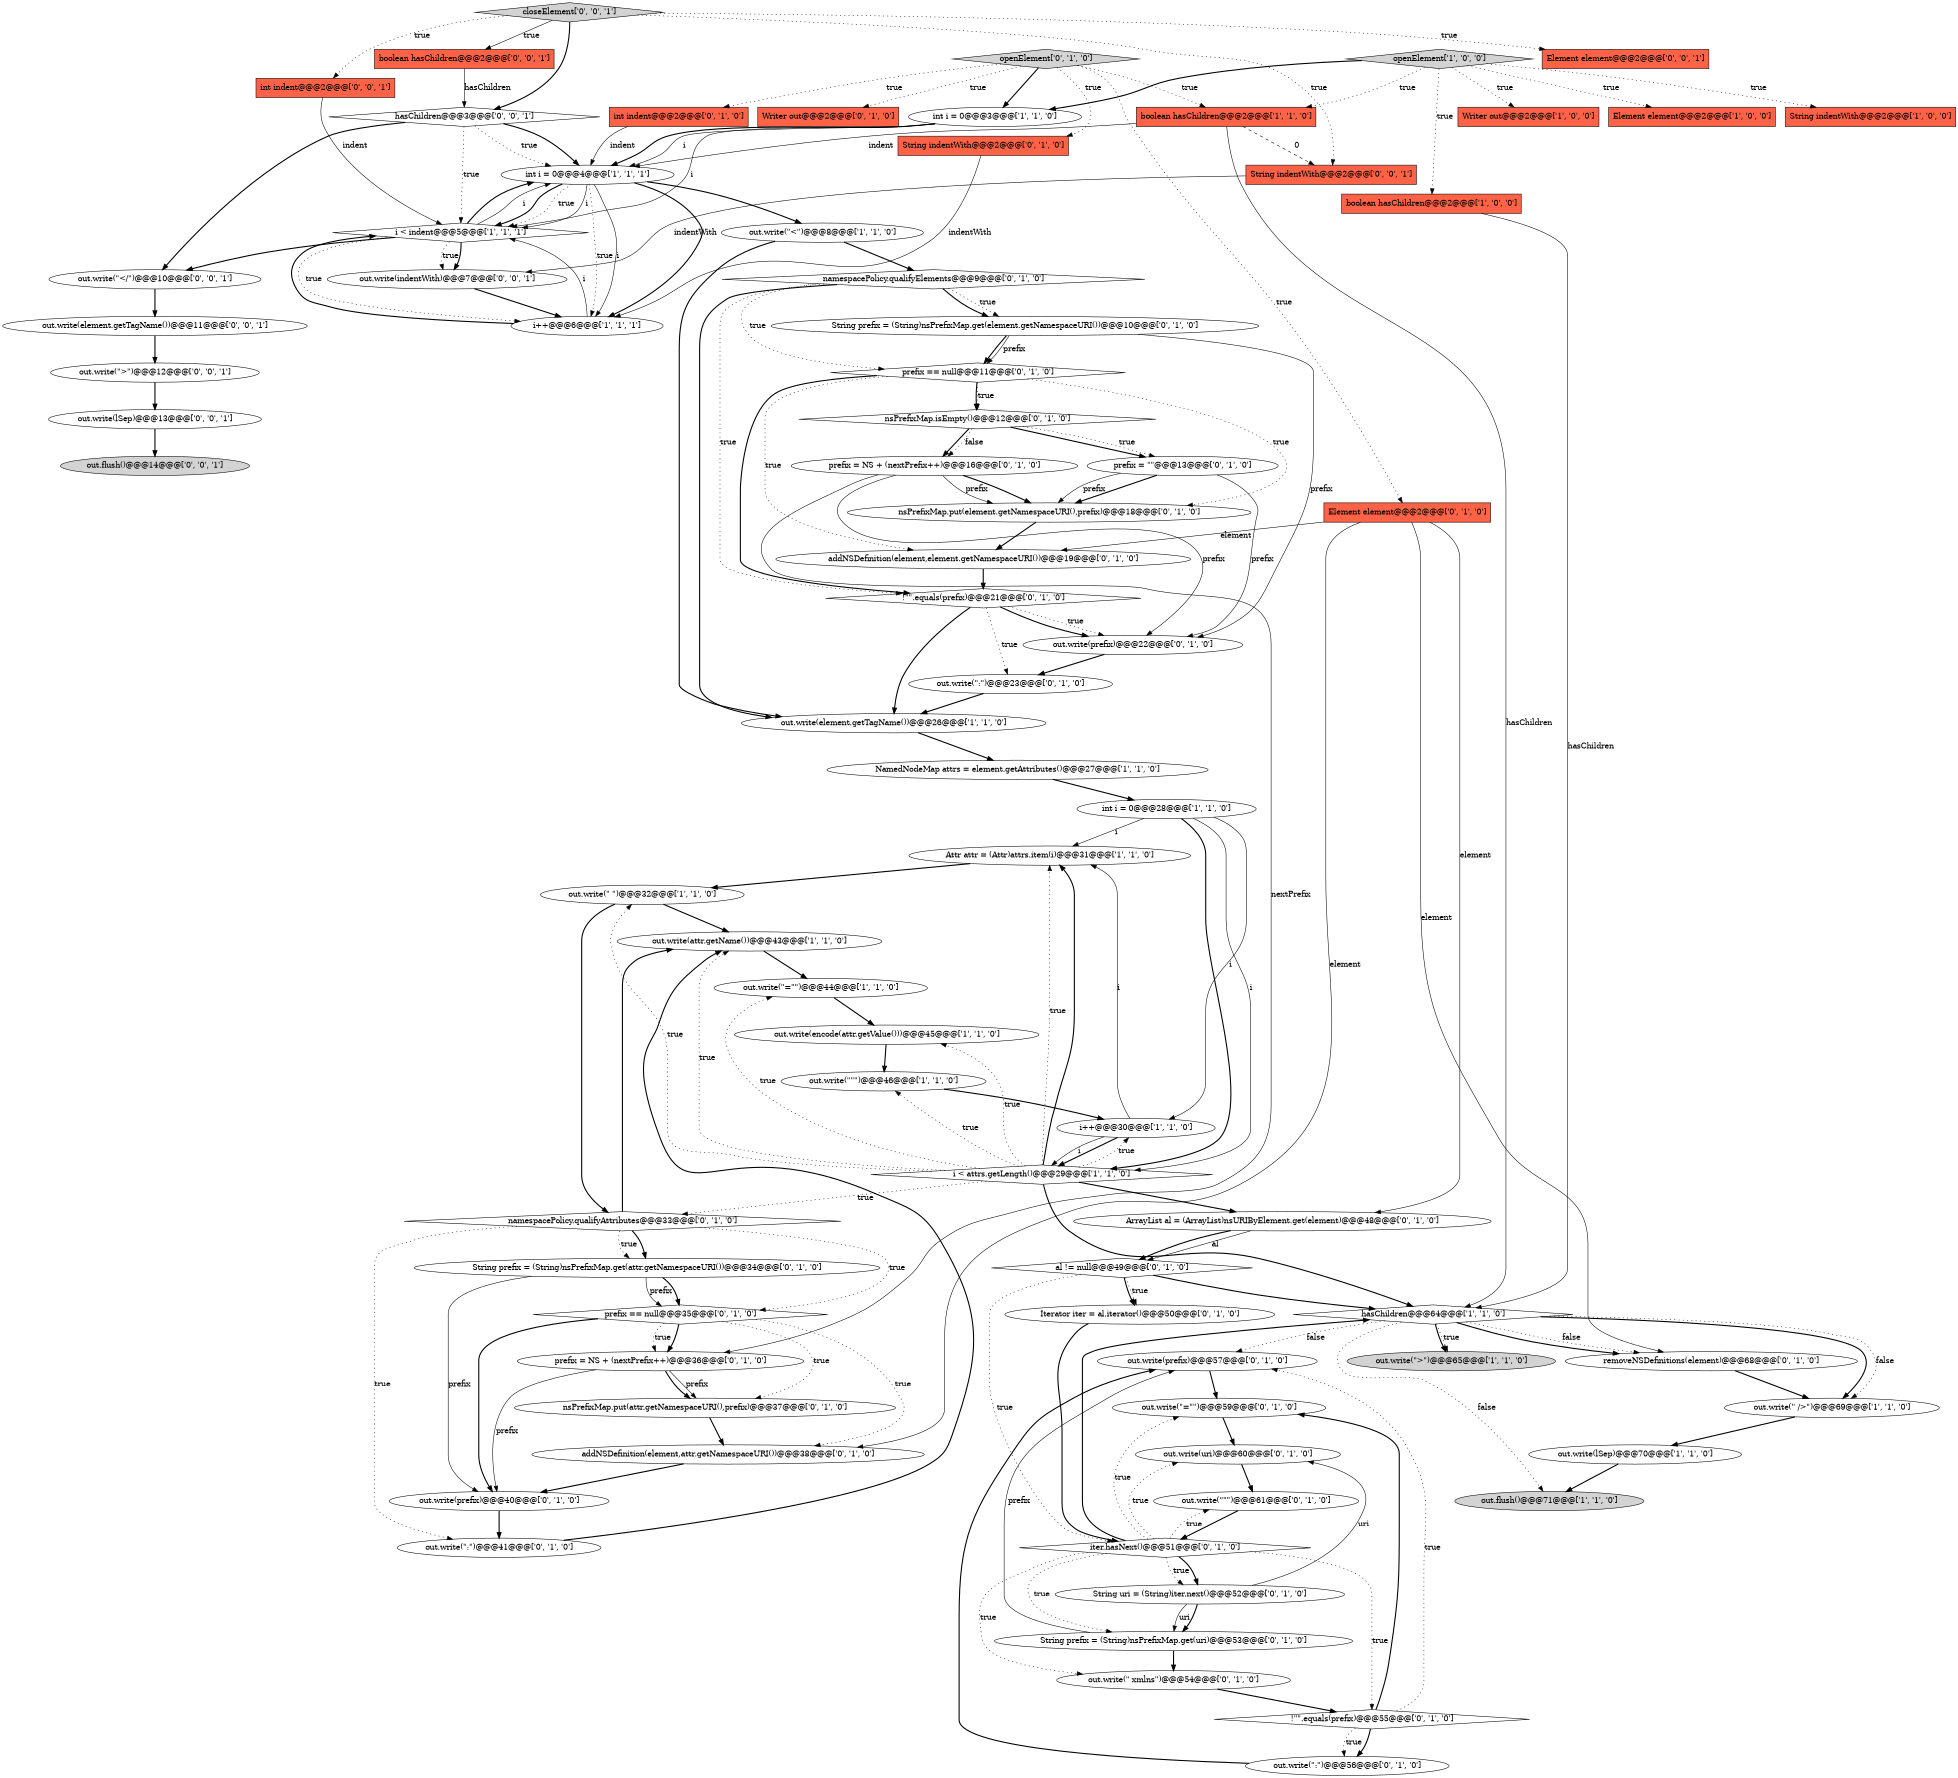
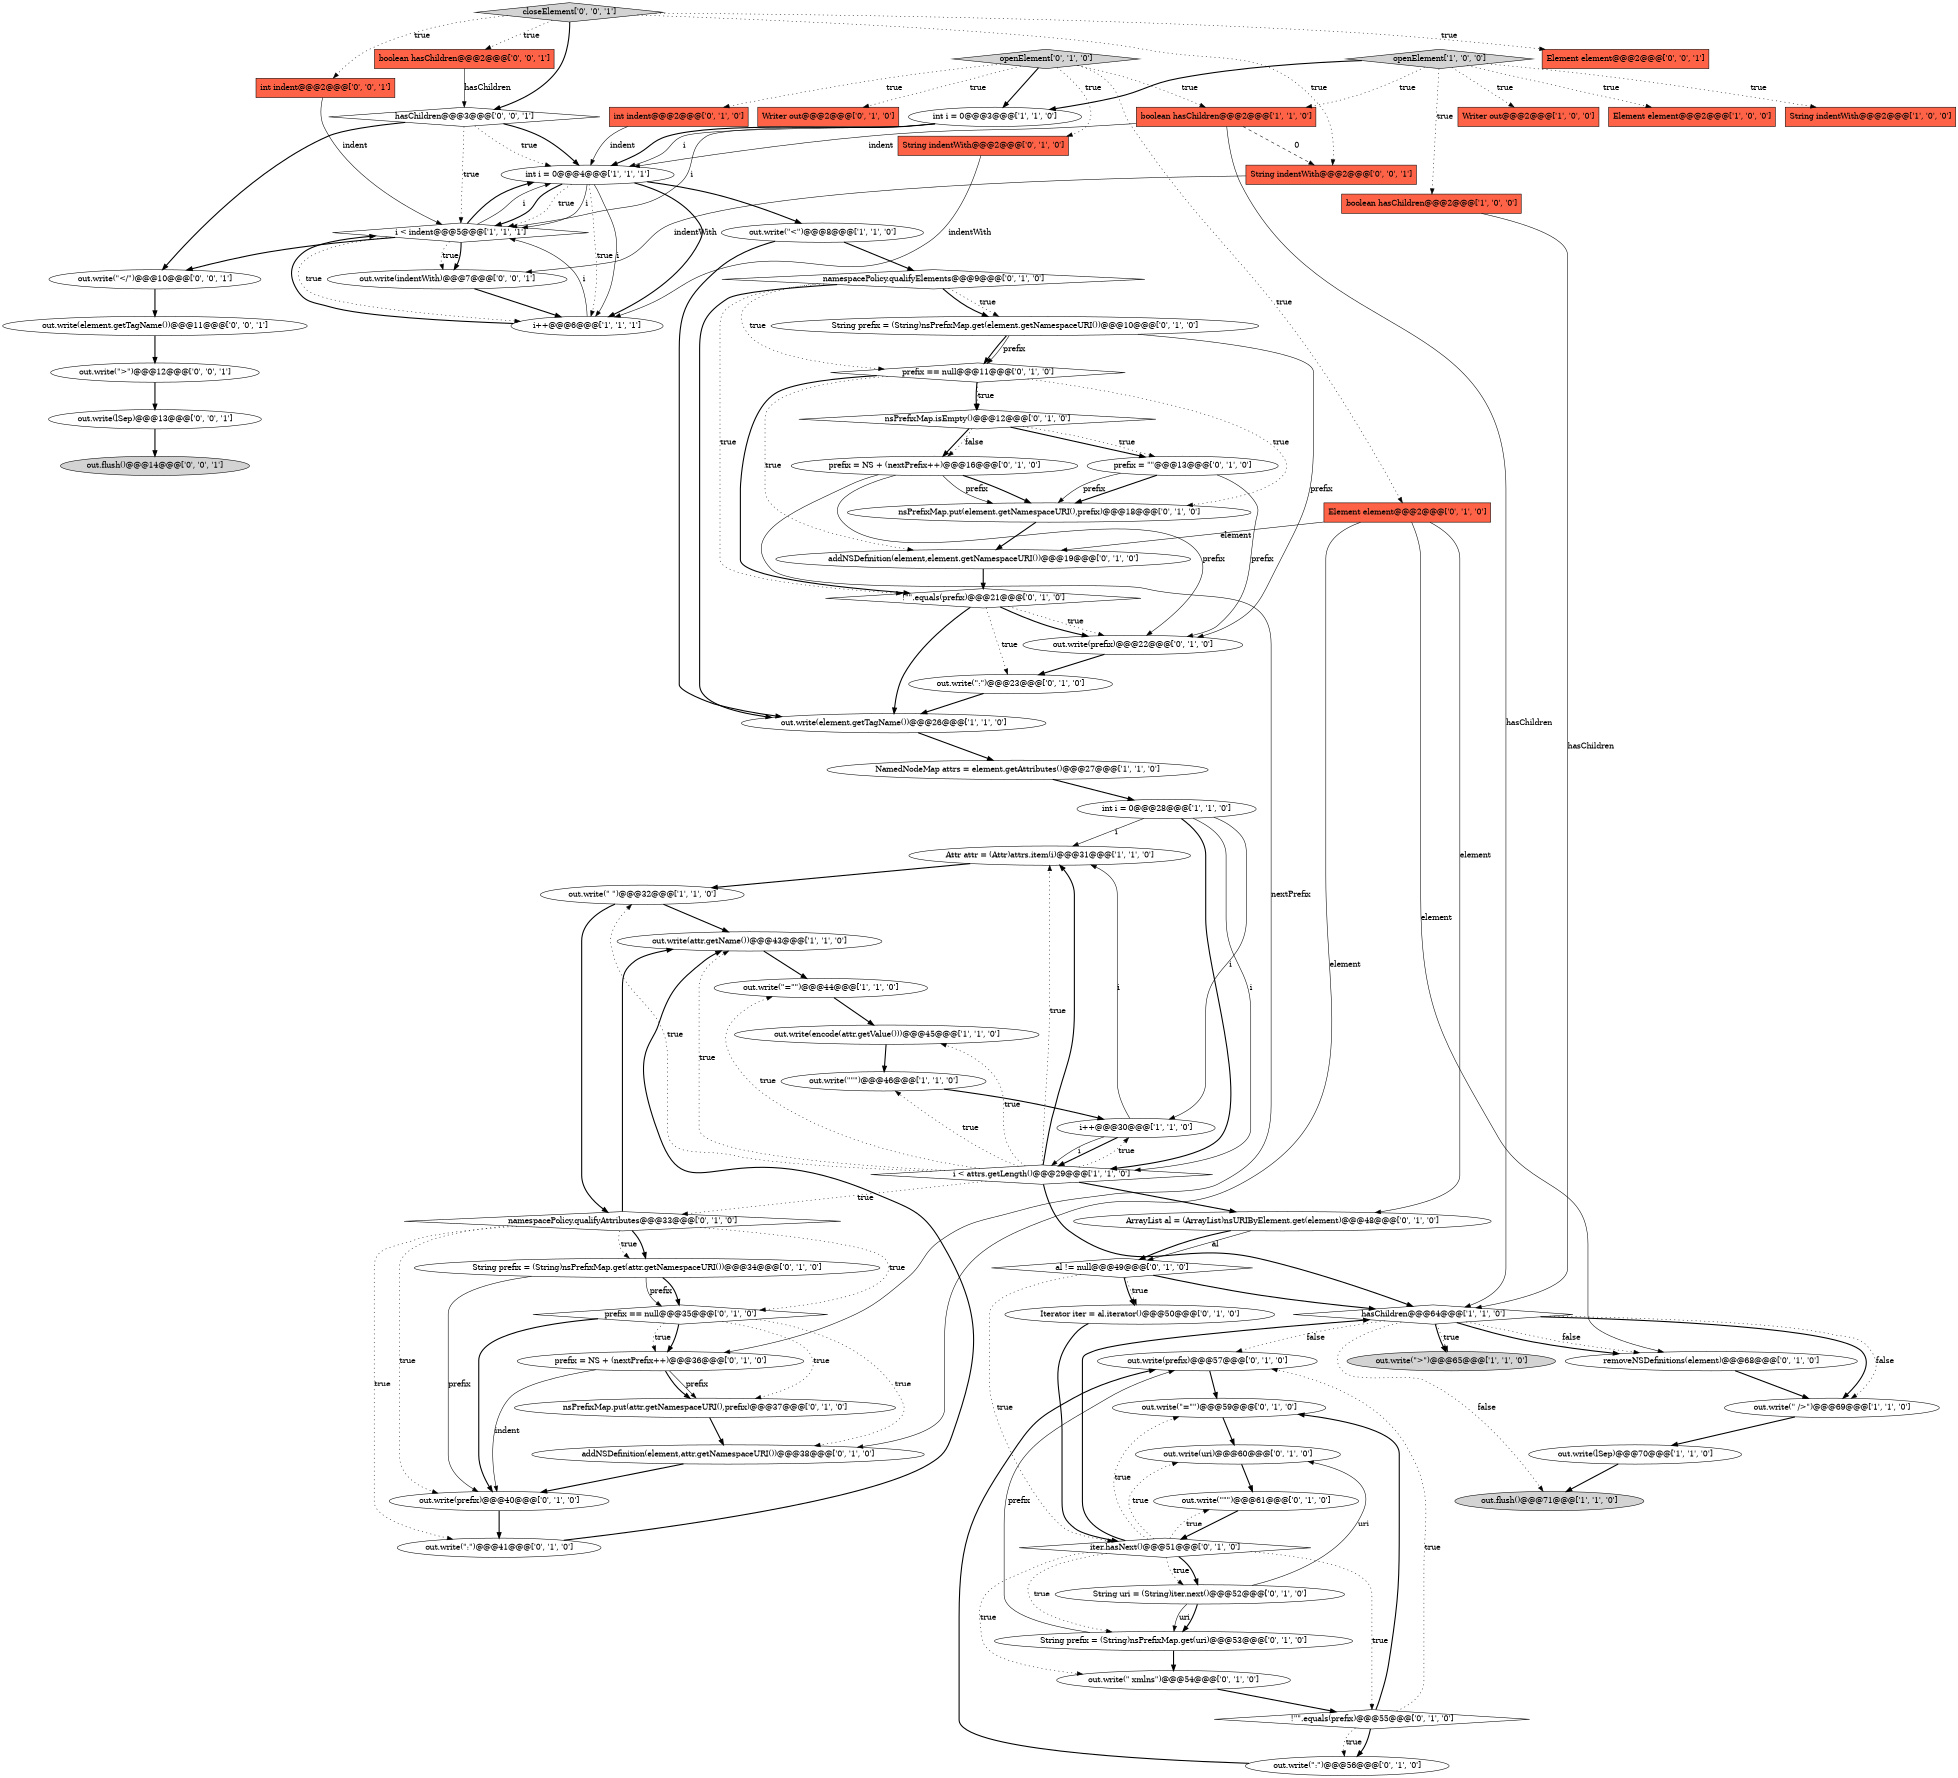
(521, 34) -> (521, 34)
none -> (399, 1326)
(507, 1431) -> (507, 1431)
